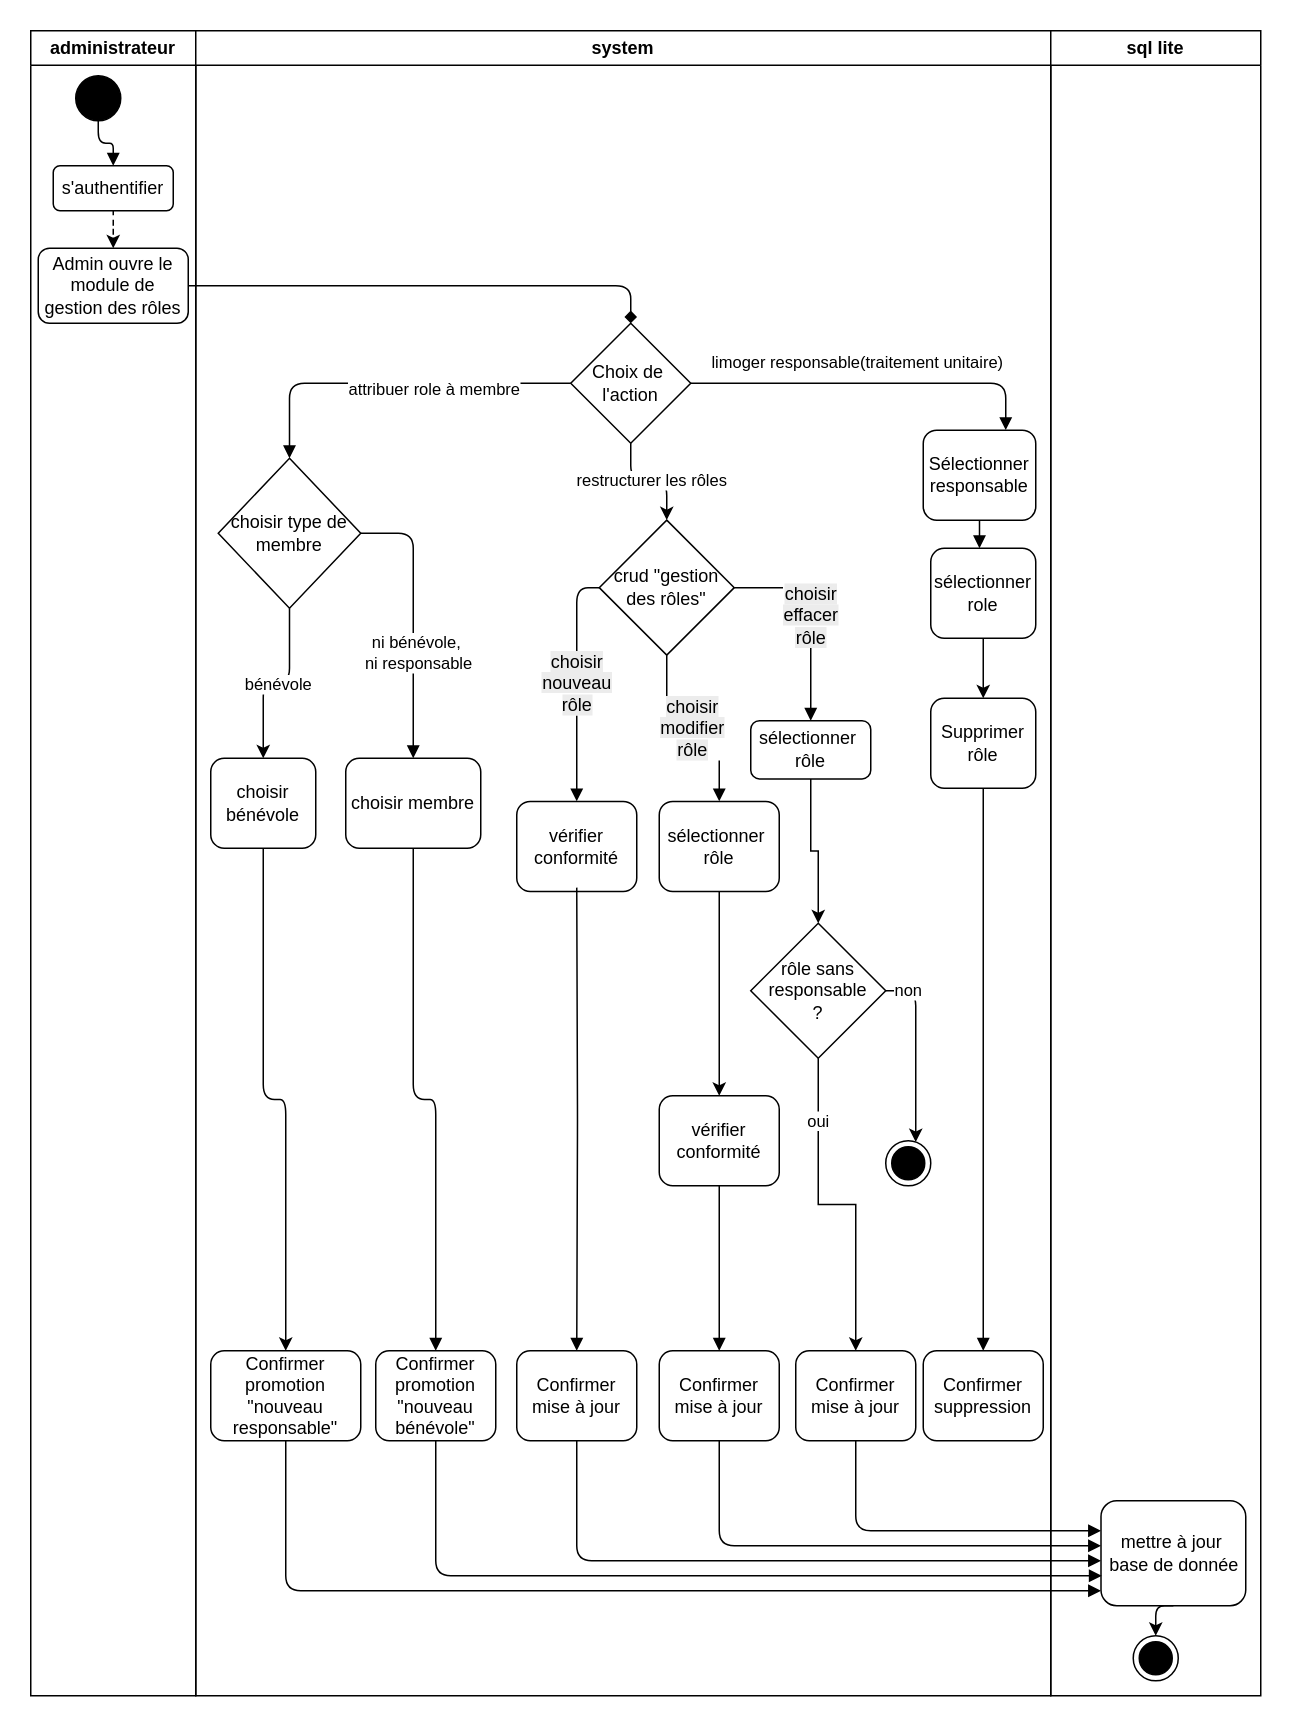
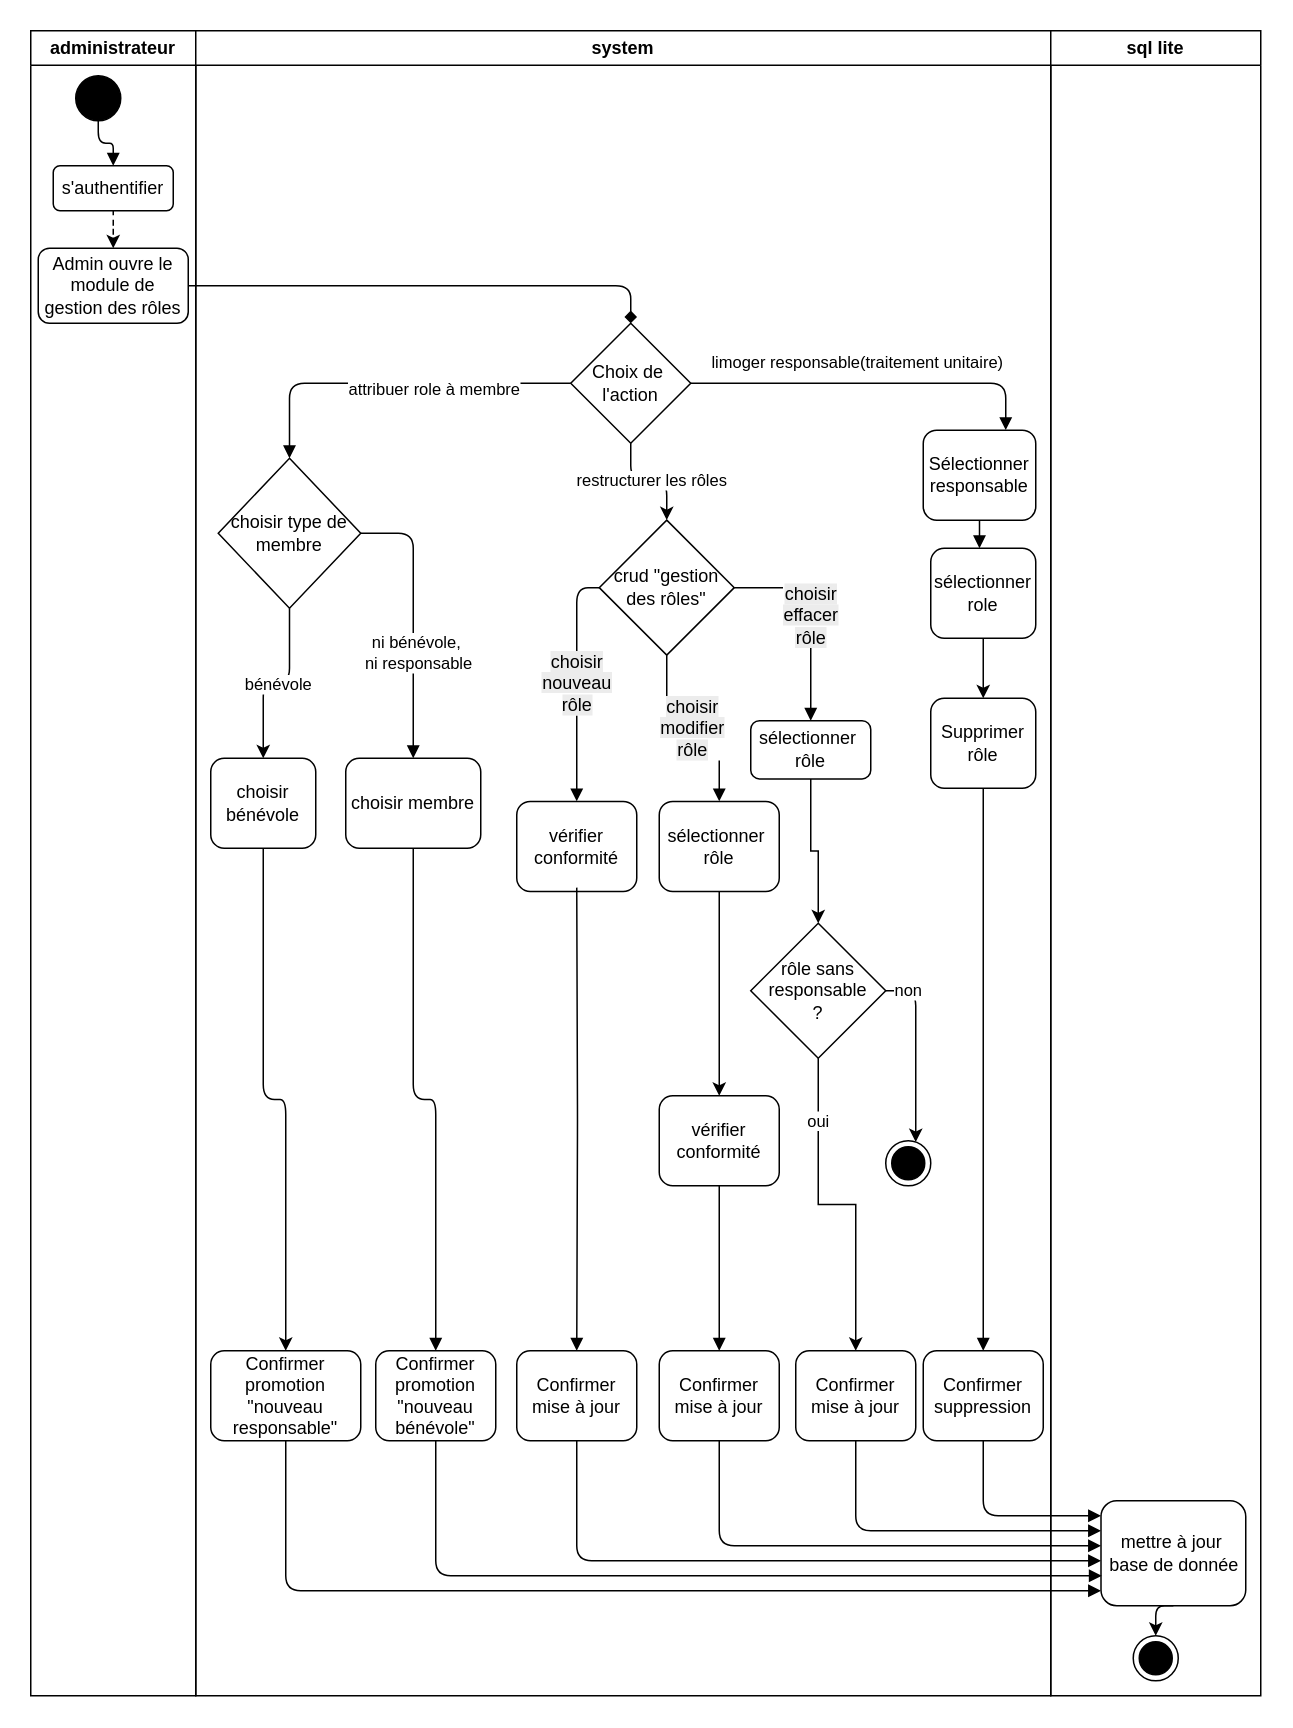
none -> (1003, 1516)
